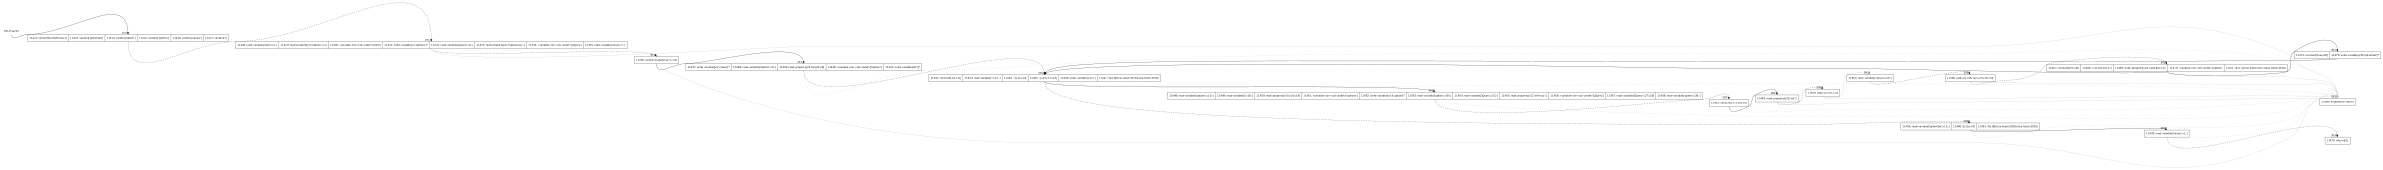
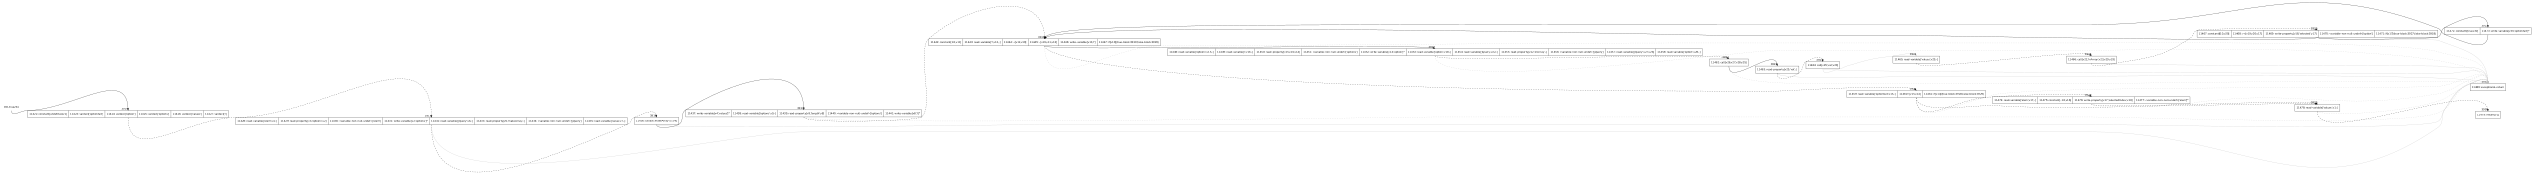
none -> (2091, 100)
(2068, 130) -> (2094, 107)
